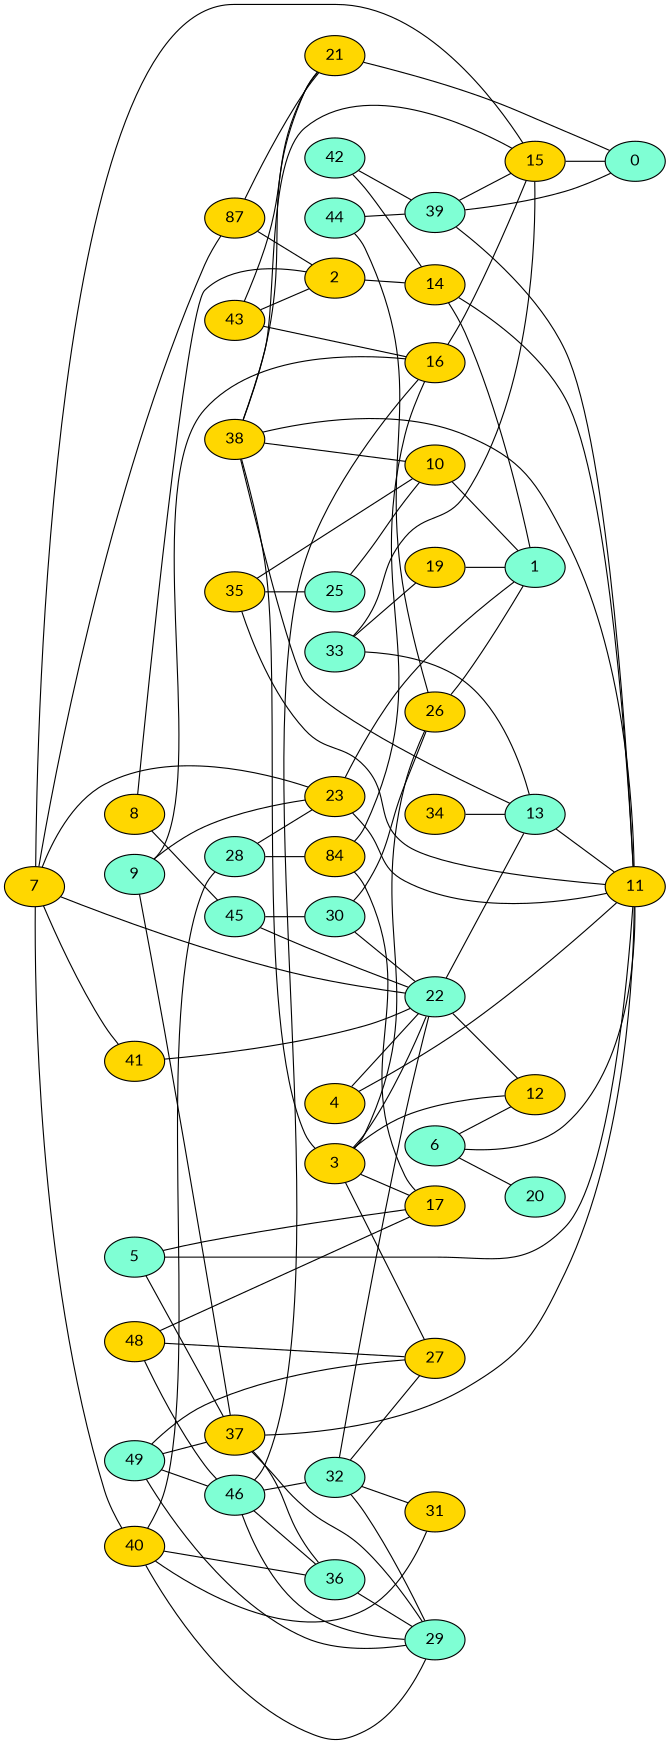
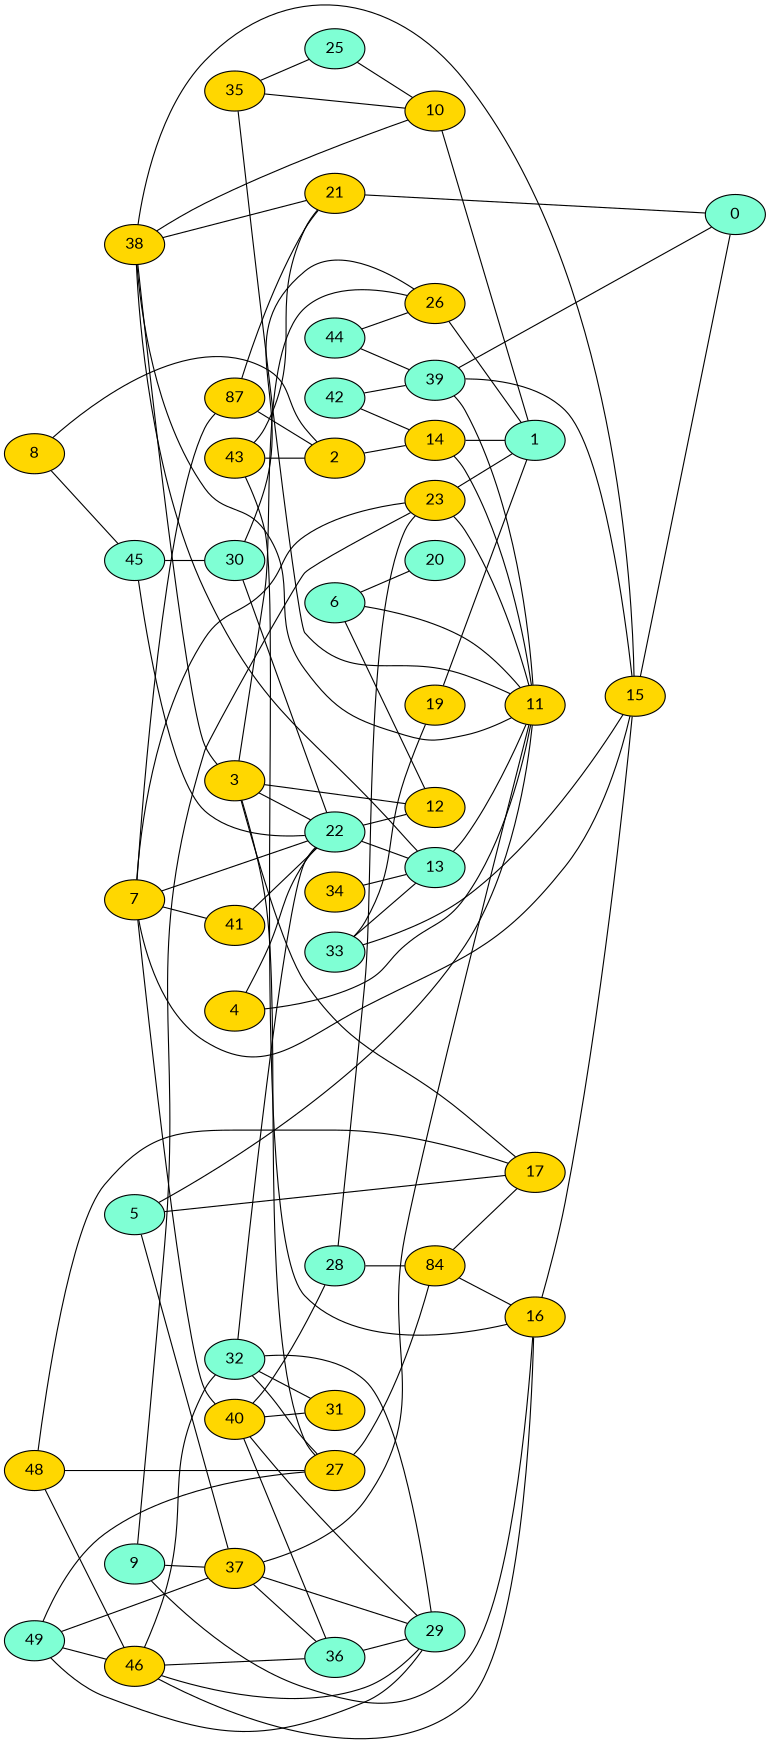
none -> (395, 1382)
(235, 1495) -> (135, 1666)
